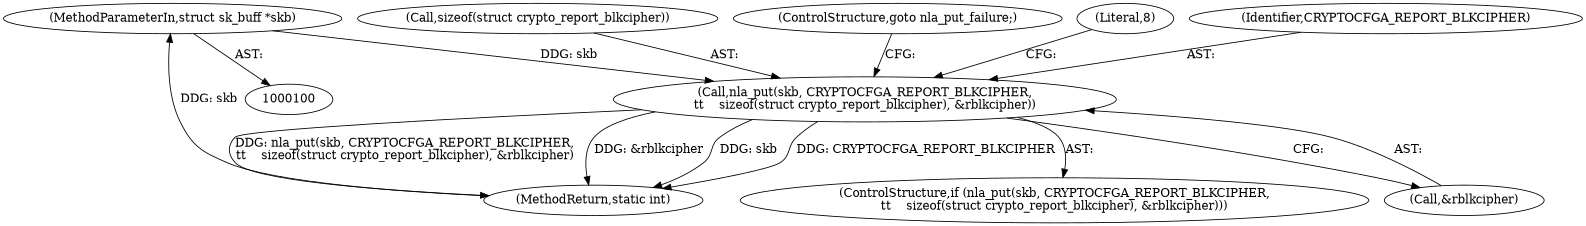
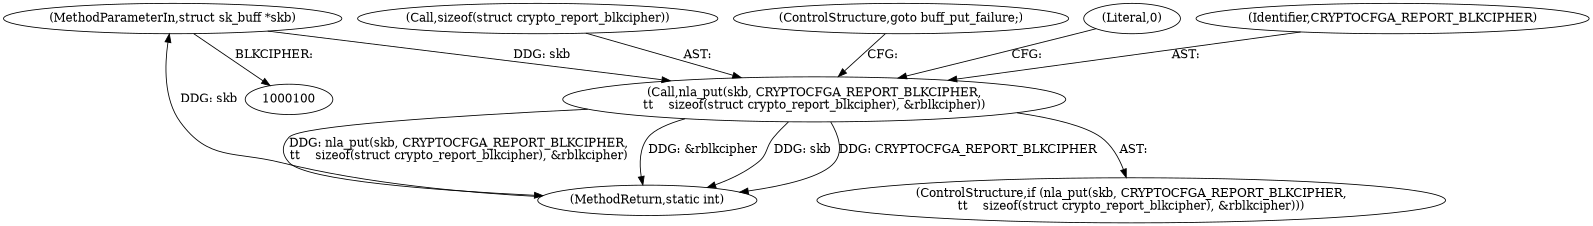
(898, 19) -> (901, 19)
(1125, 19) -> (1132, 19)
(251, 55) -> (276, 55)
(1464, 200) -> none
